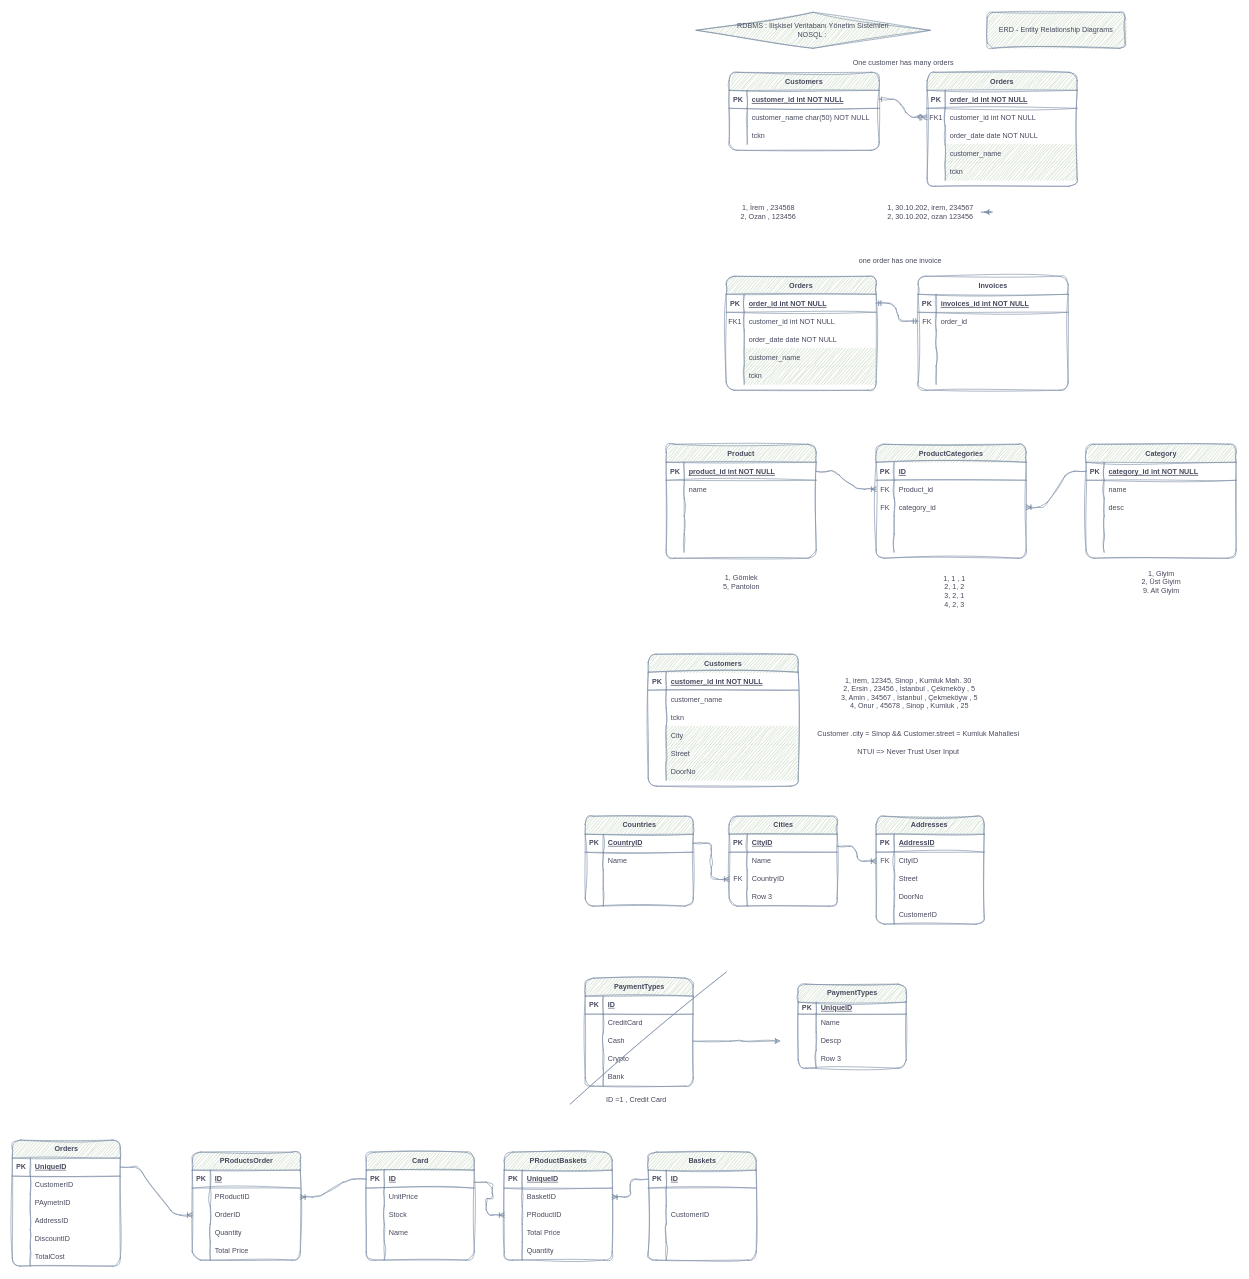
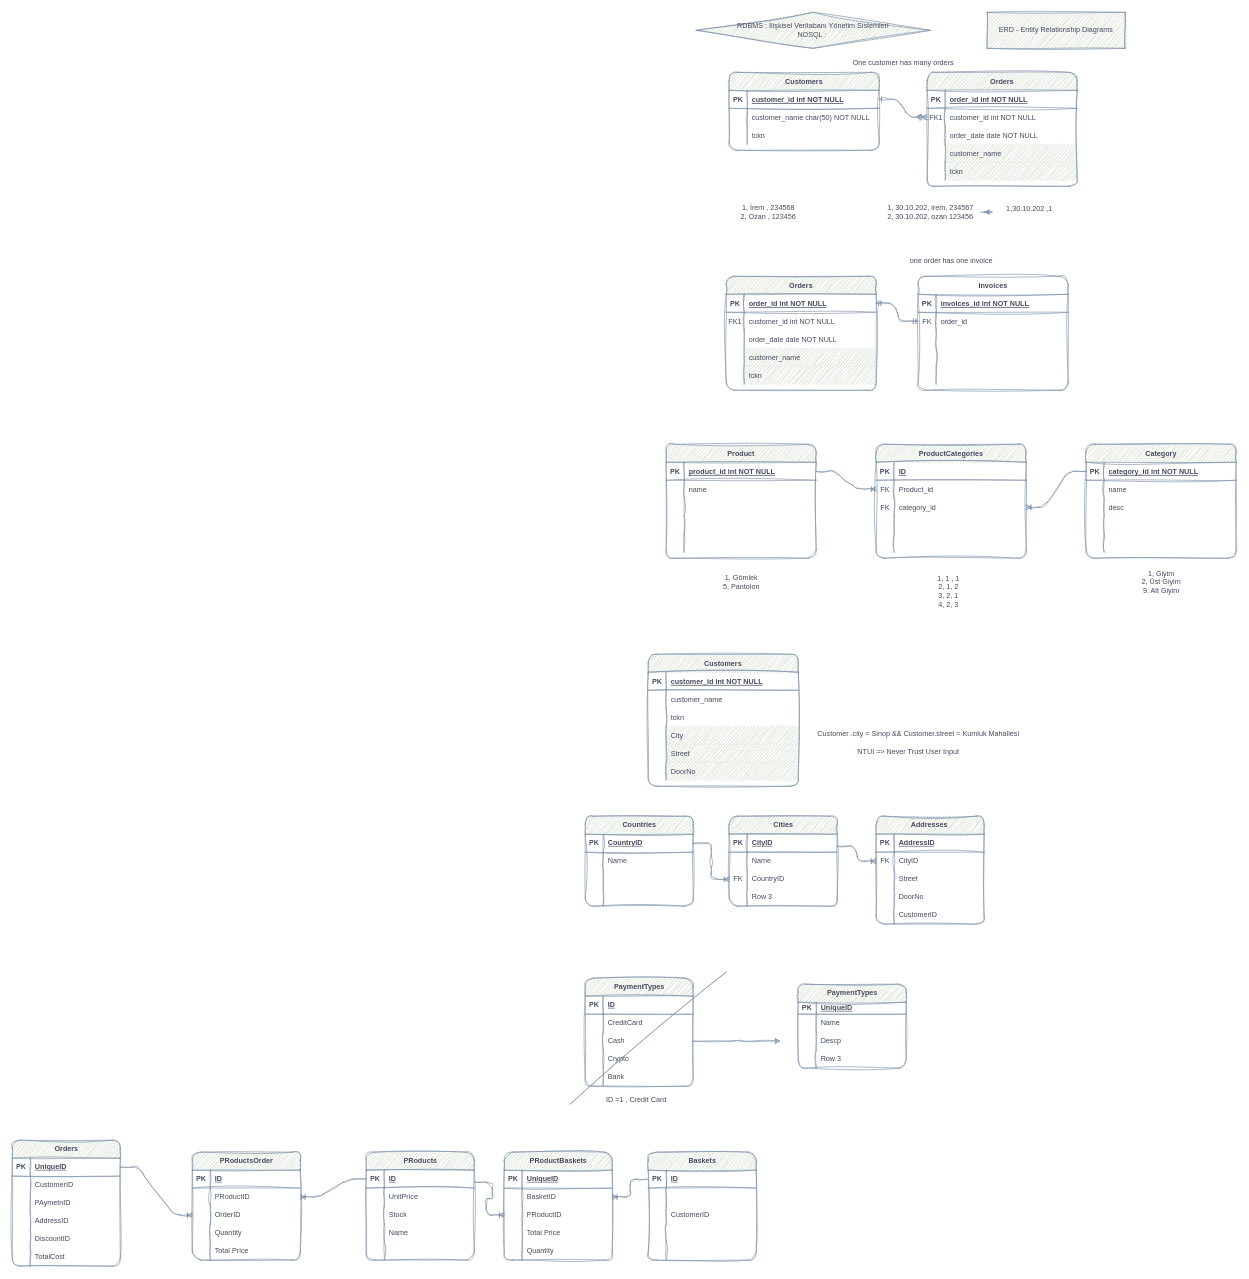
(1056, 30) -> (1056, 30)
none -> (1029, 209)
(900, 261) -> (951, 261)
(954, 591) -> (948, 591)
(909, 693) -> none
(421, 1161) -> (421, 1161)
